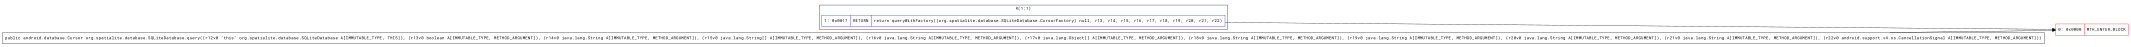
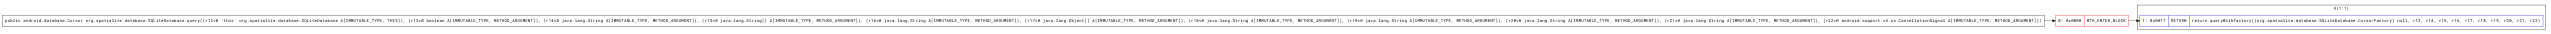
(1639, 26) -> (2133, 21)
